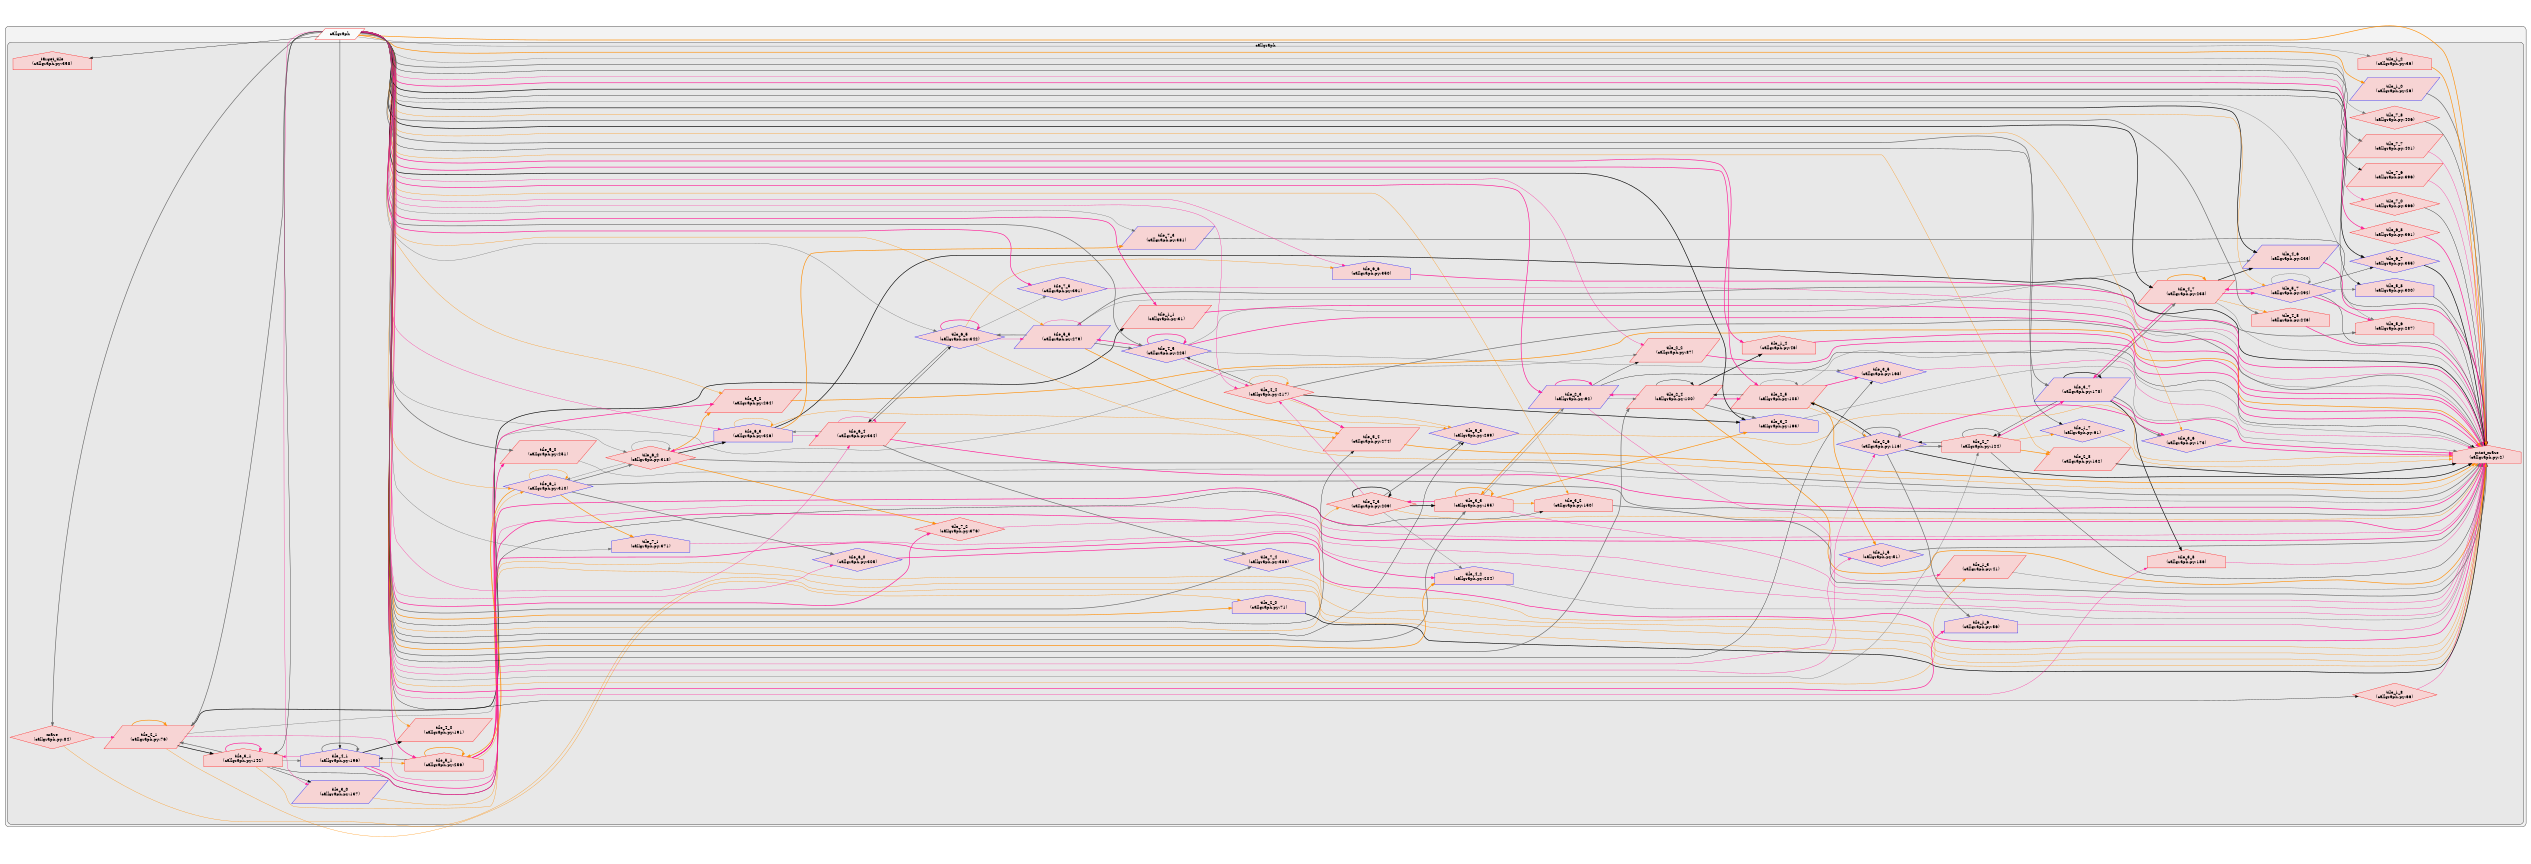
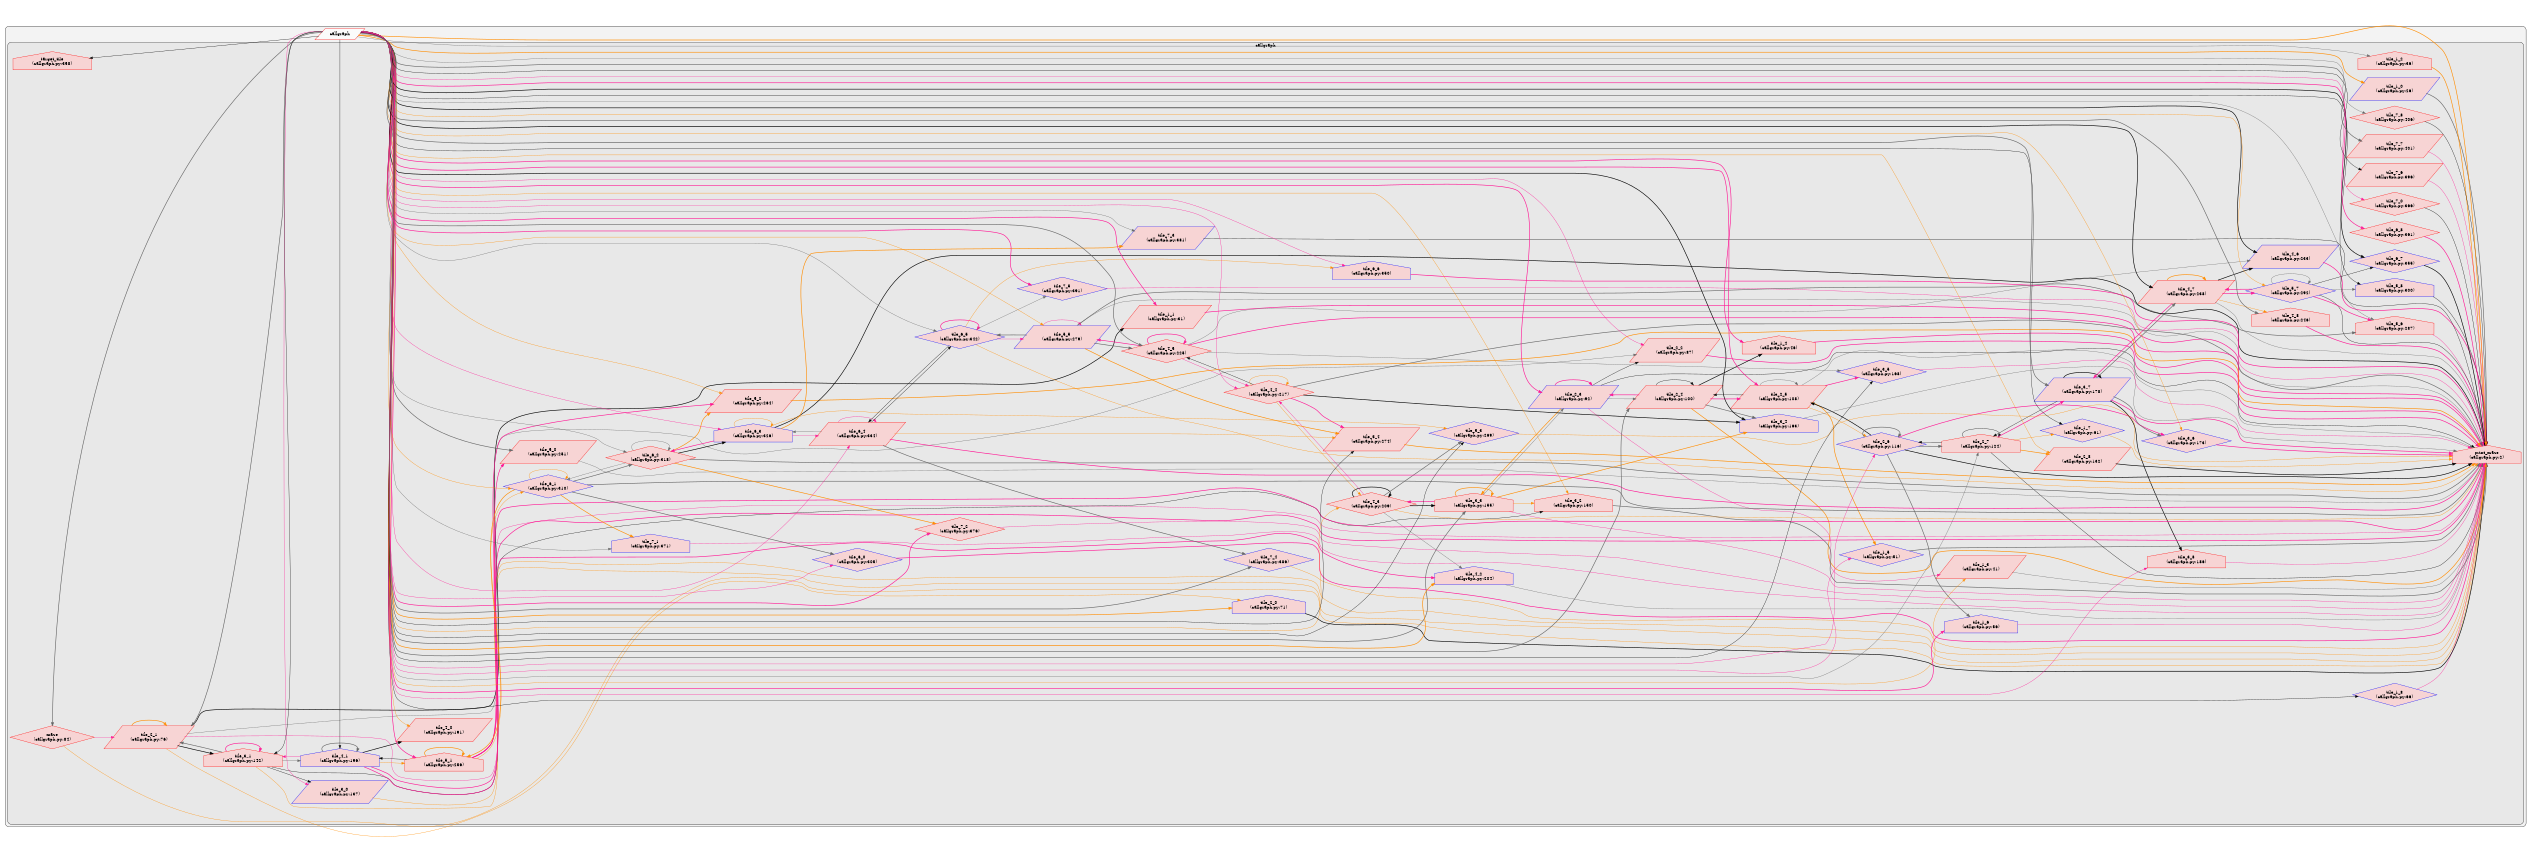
(1166, 351) -> (1166, 351)
(1367, 416) -> (1317, 448)
(2395, 695) -> (2395, 695)
